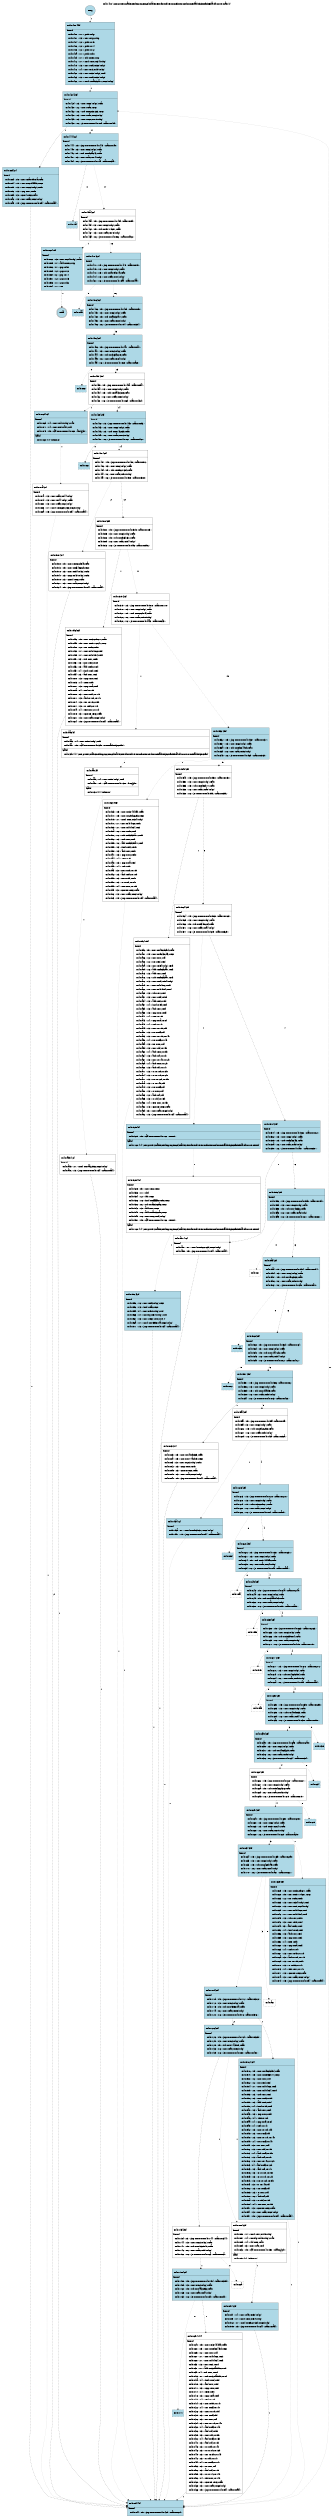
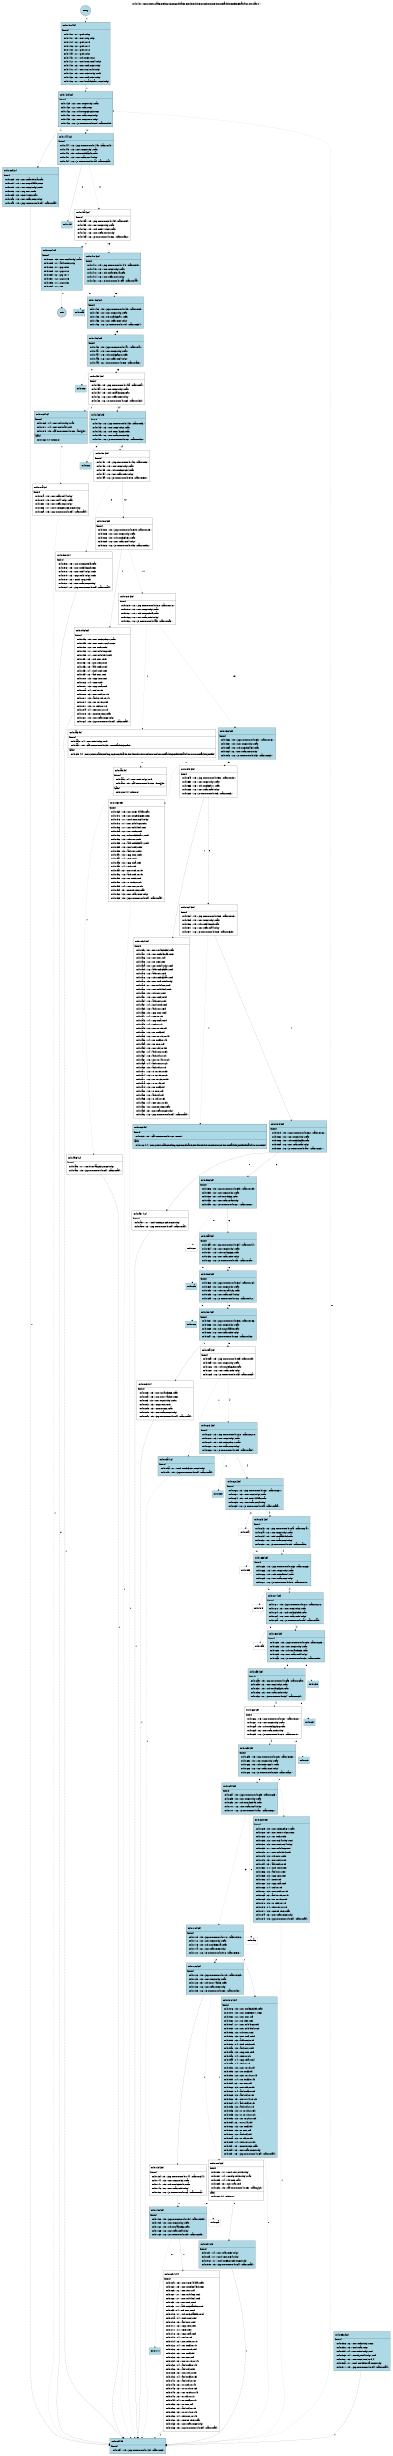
(62, 313) -> (62, 313)
(193, 1205) -> none
